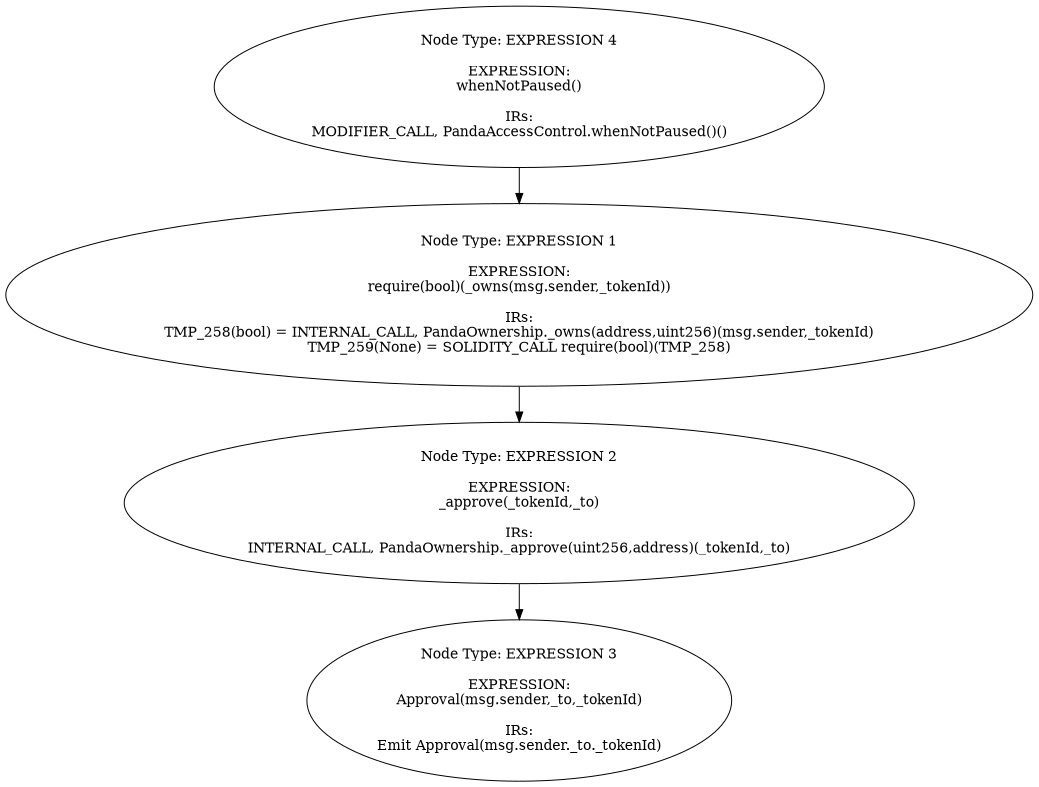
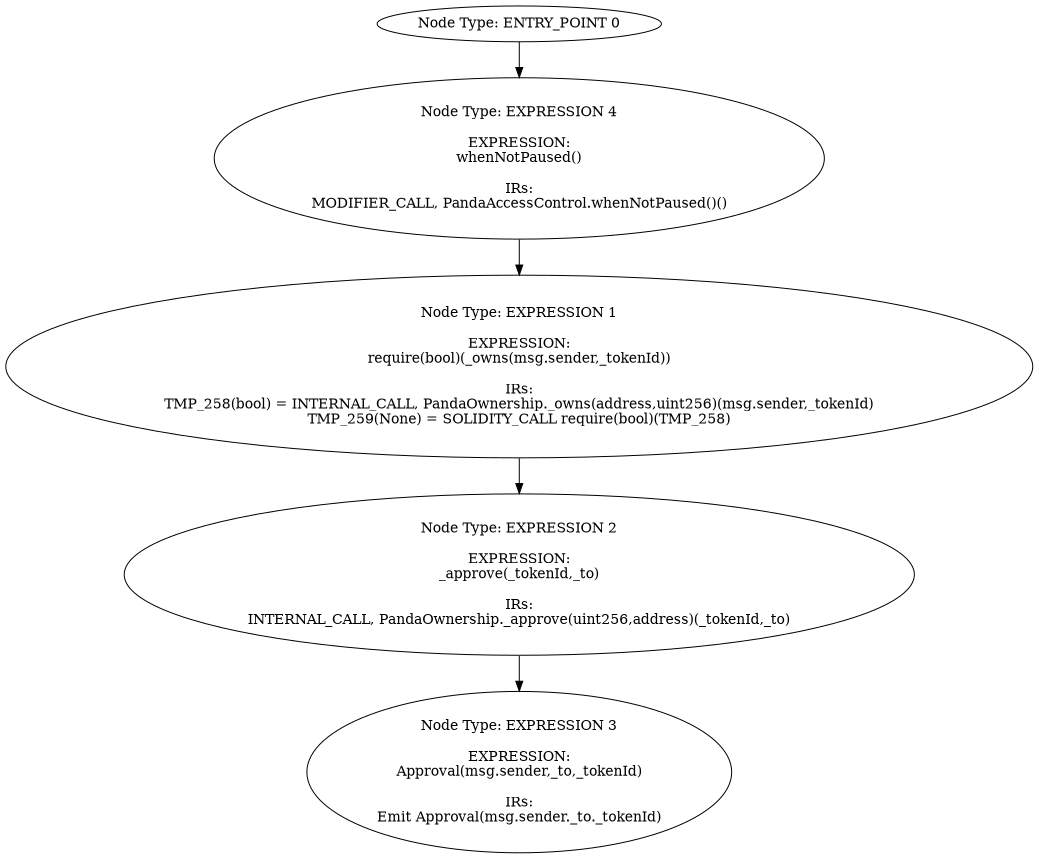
none -> (519, 24)
